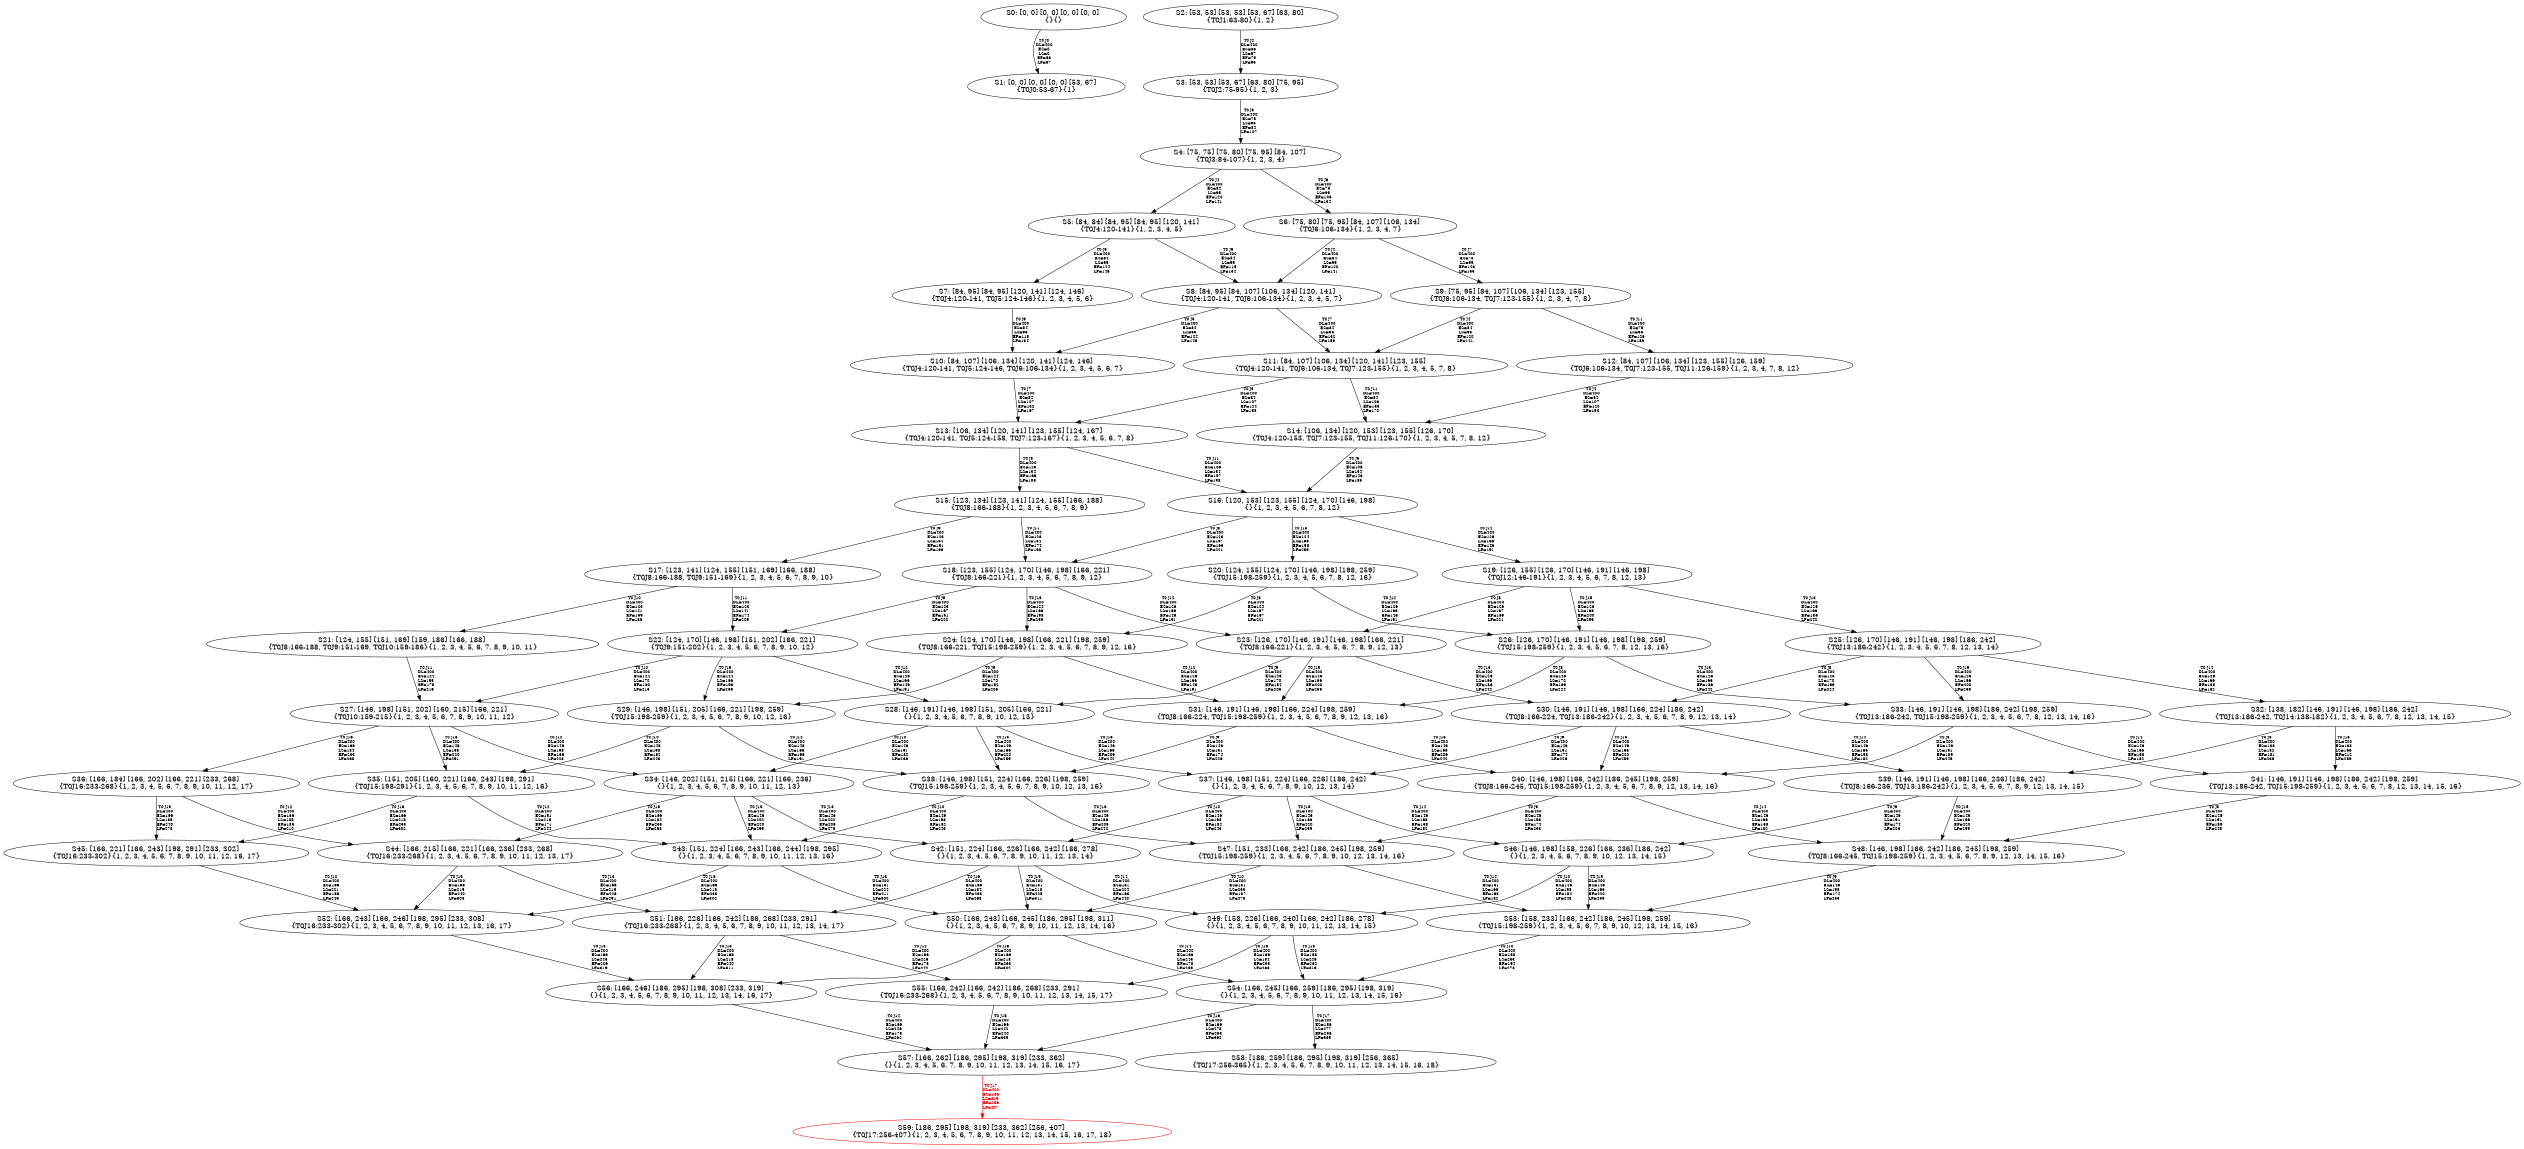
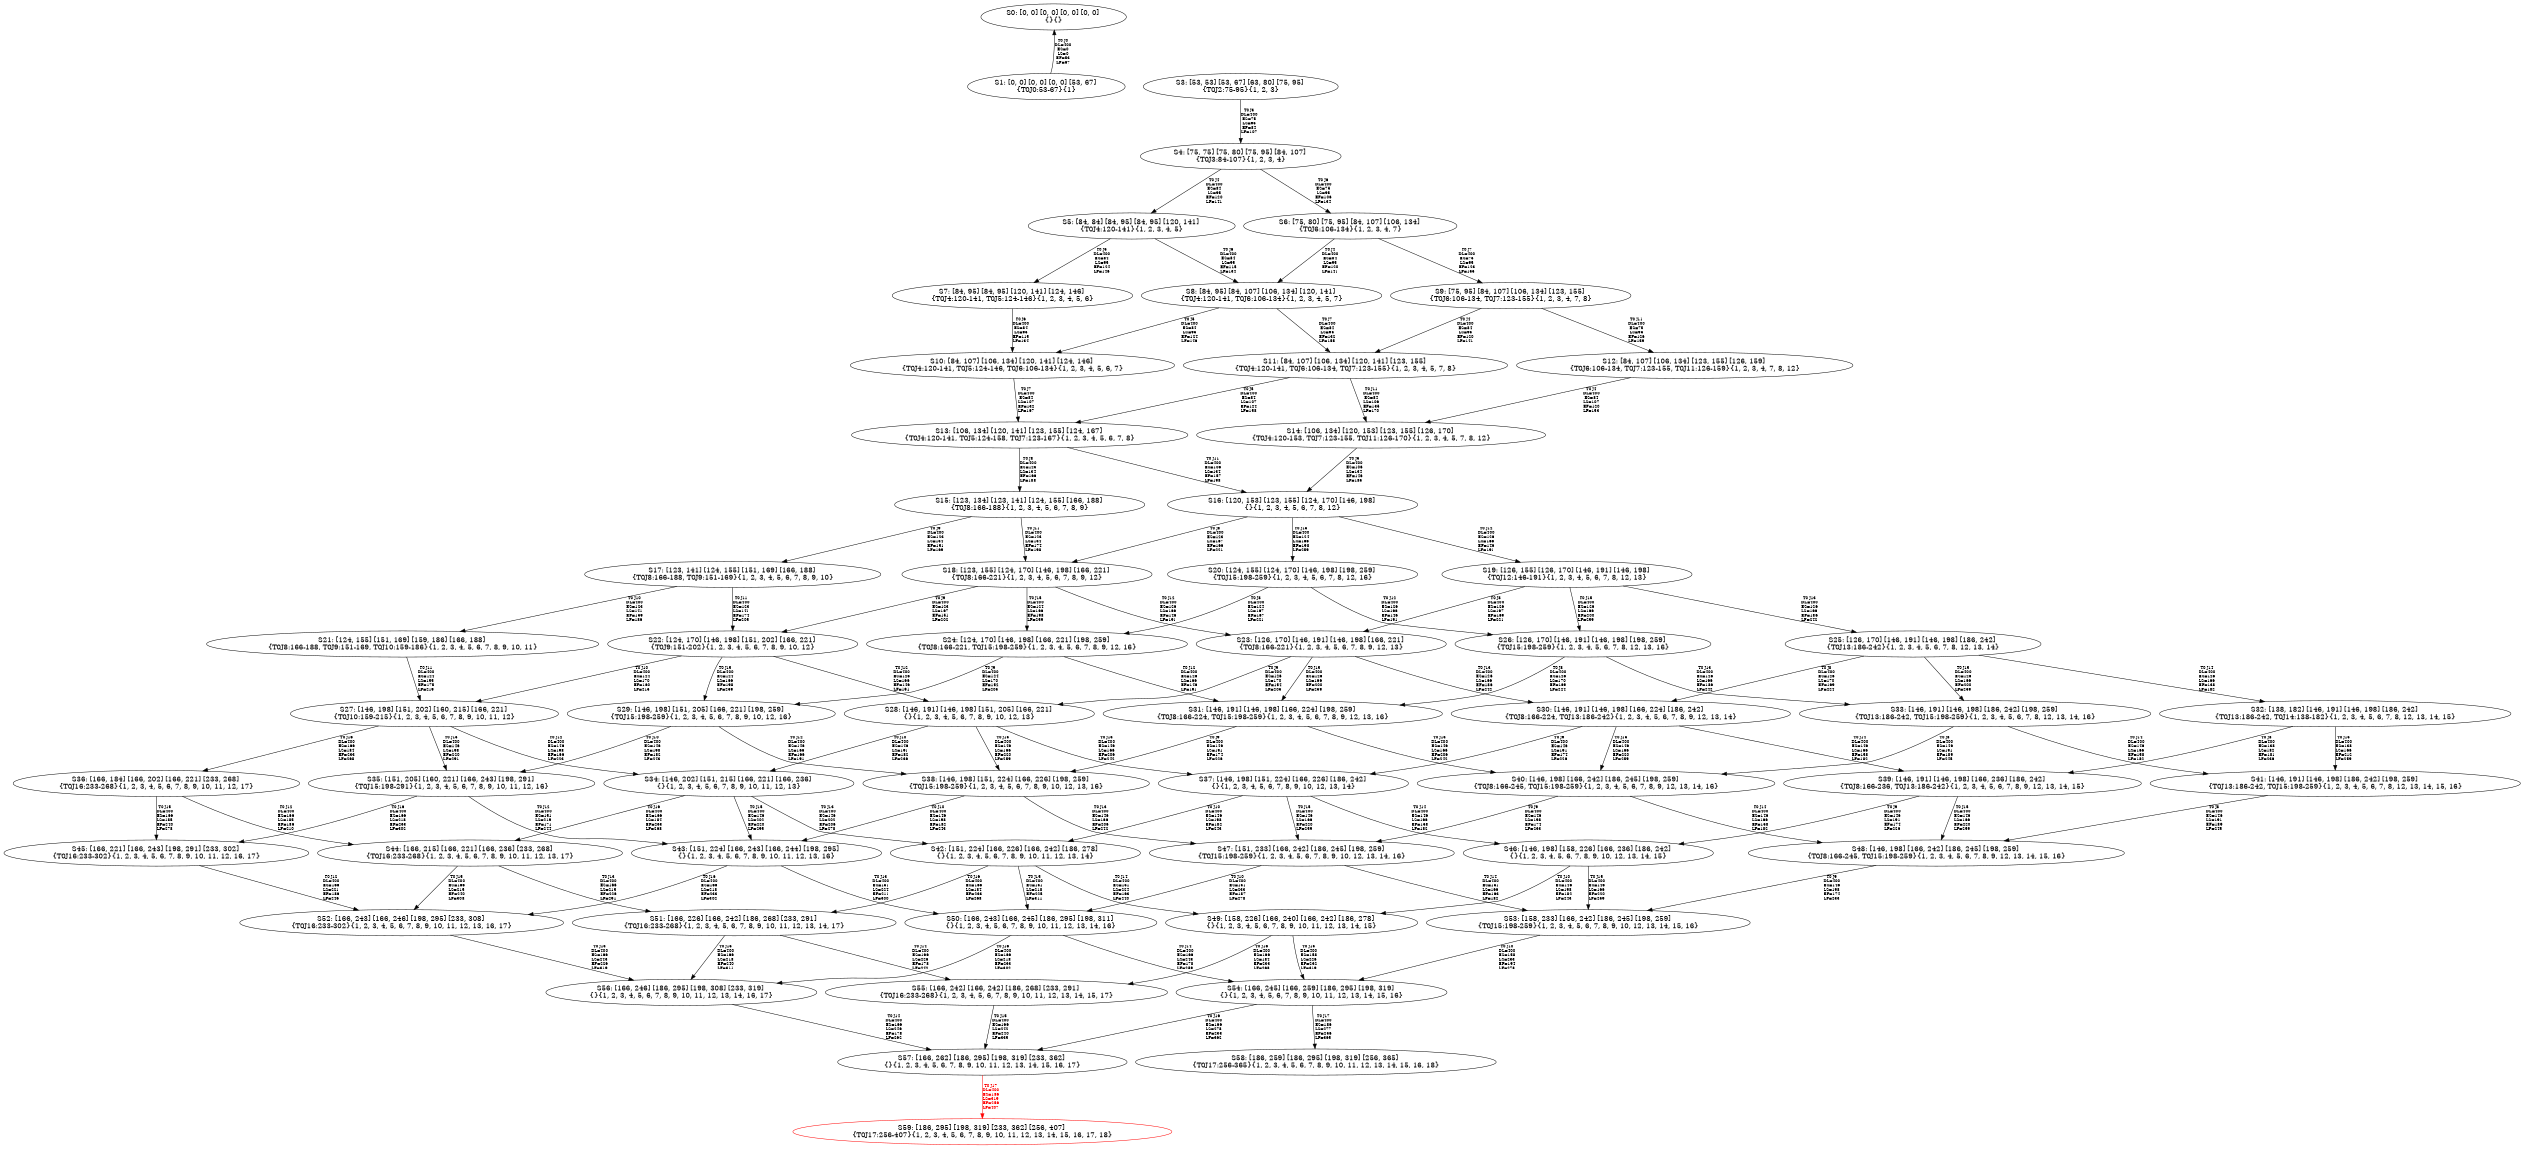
(1241, 17) -> none
(1033, 49) -> (1054, 54)
